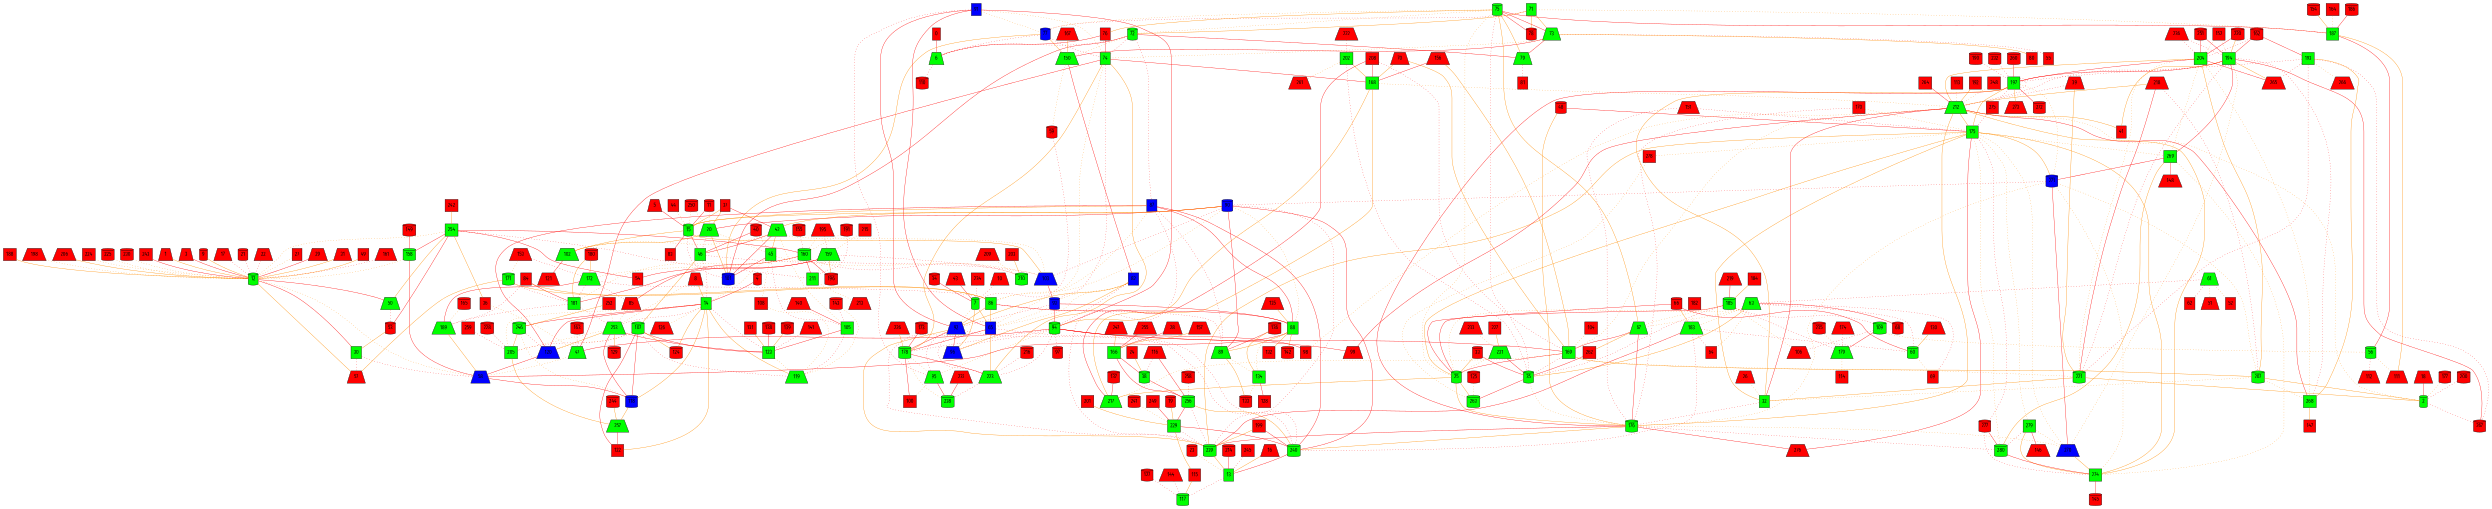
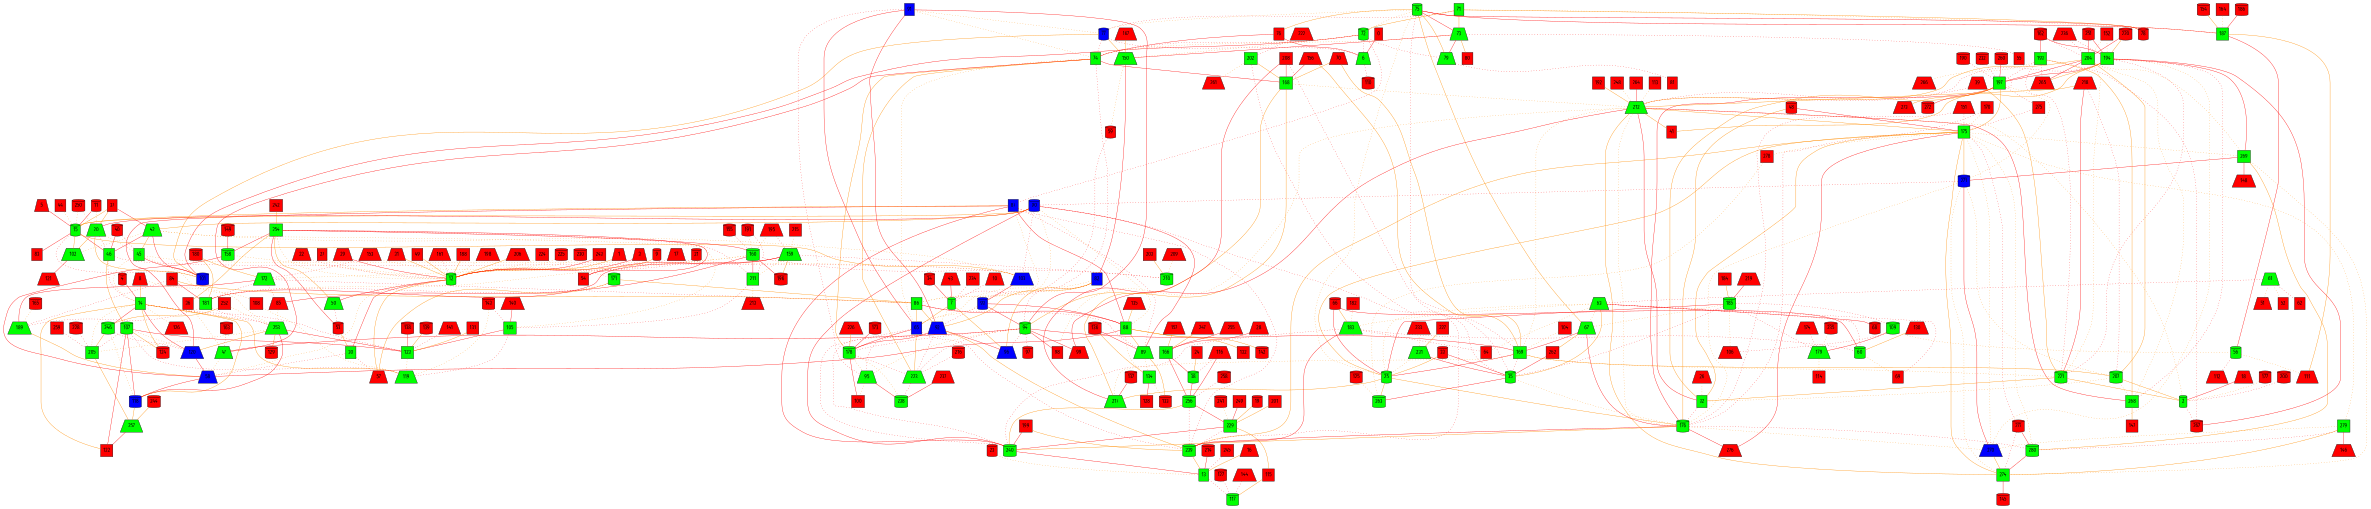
(1327, 45) -> (1403, 51)
(790, 315) -> (637, 322)
(949, 364) -> (881, 364)
(1954, 390) -> (1622, 287)
